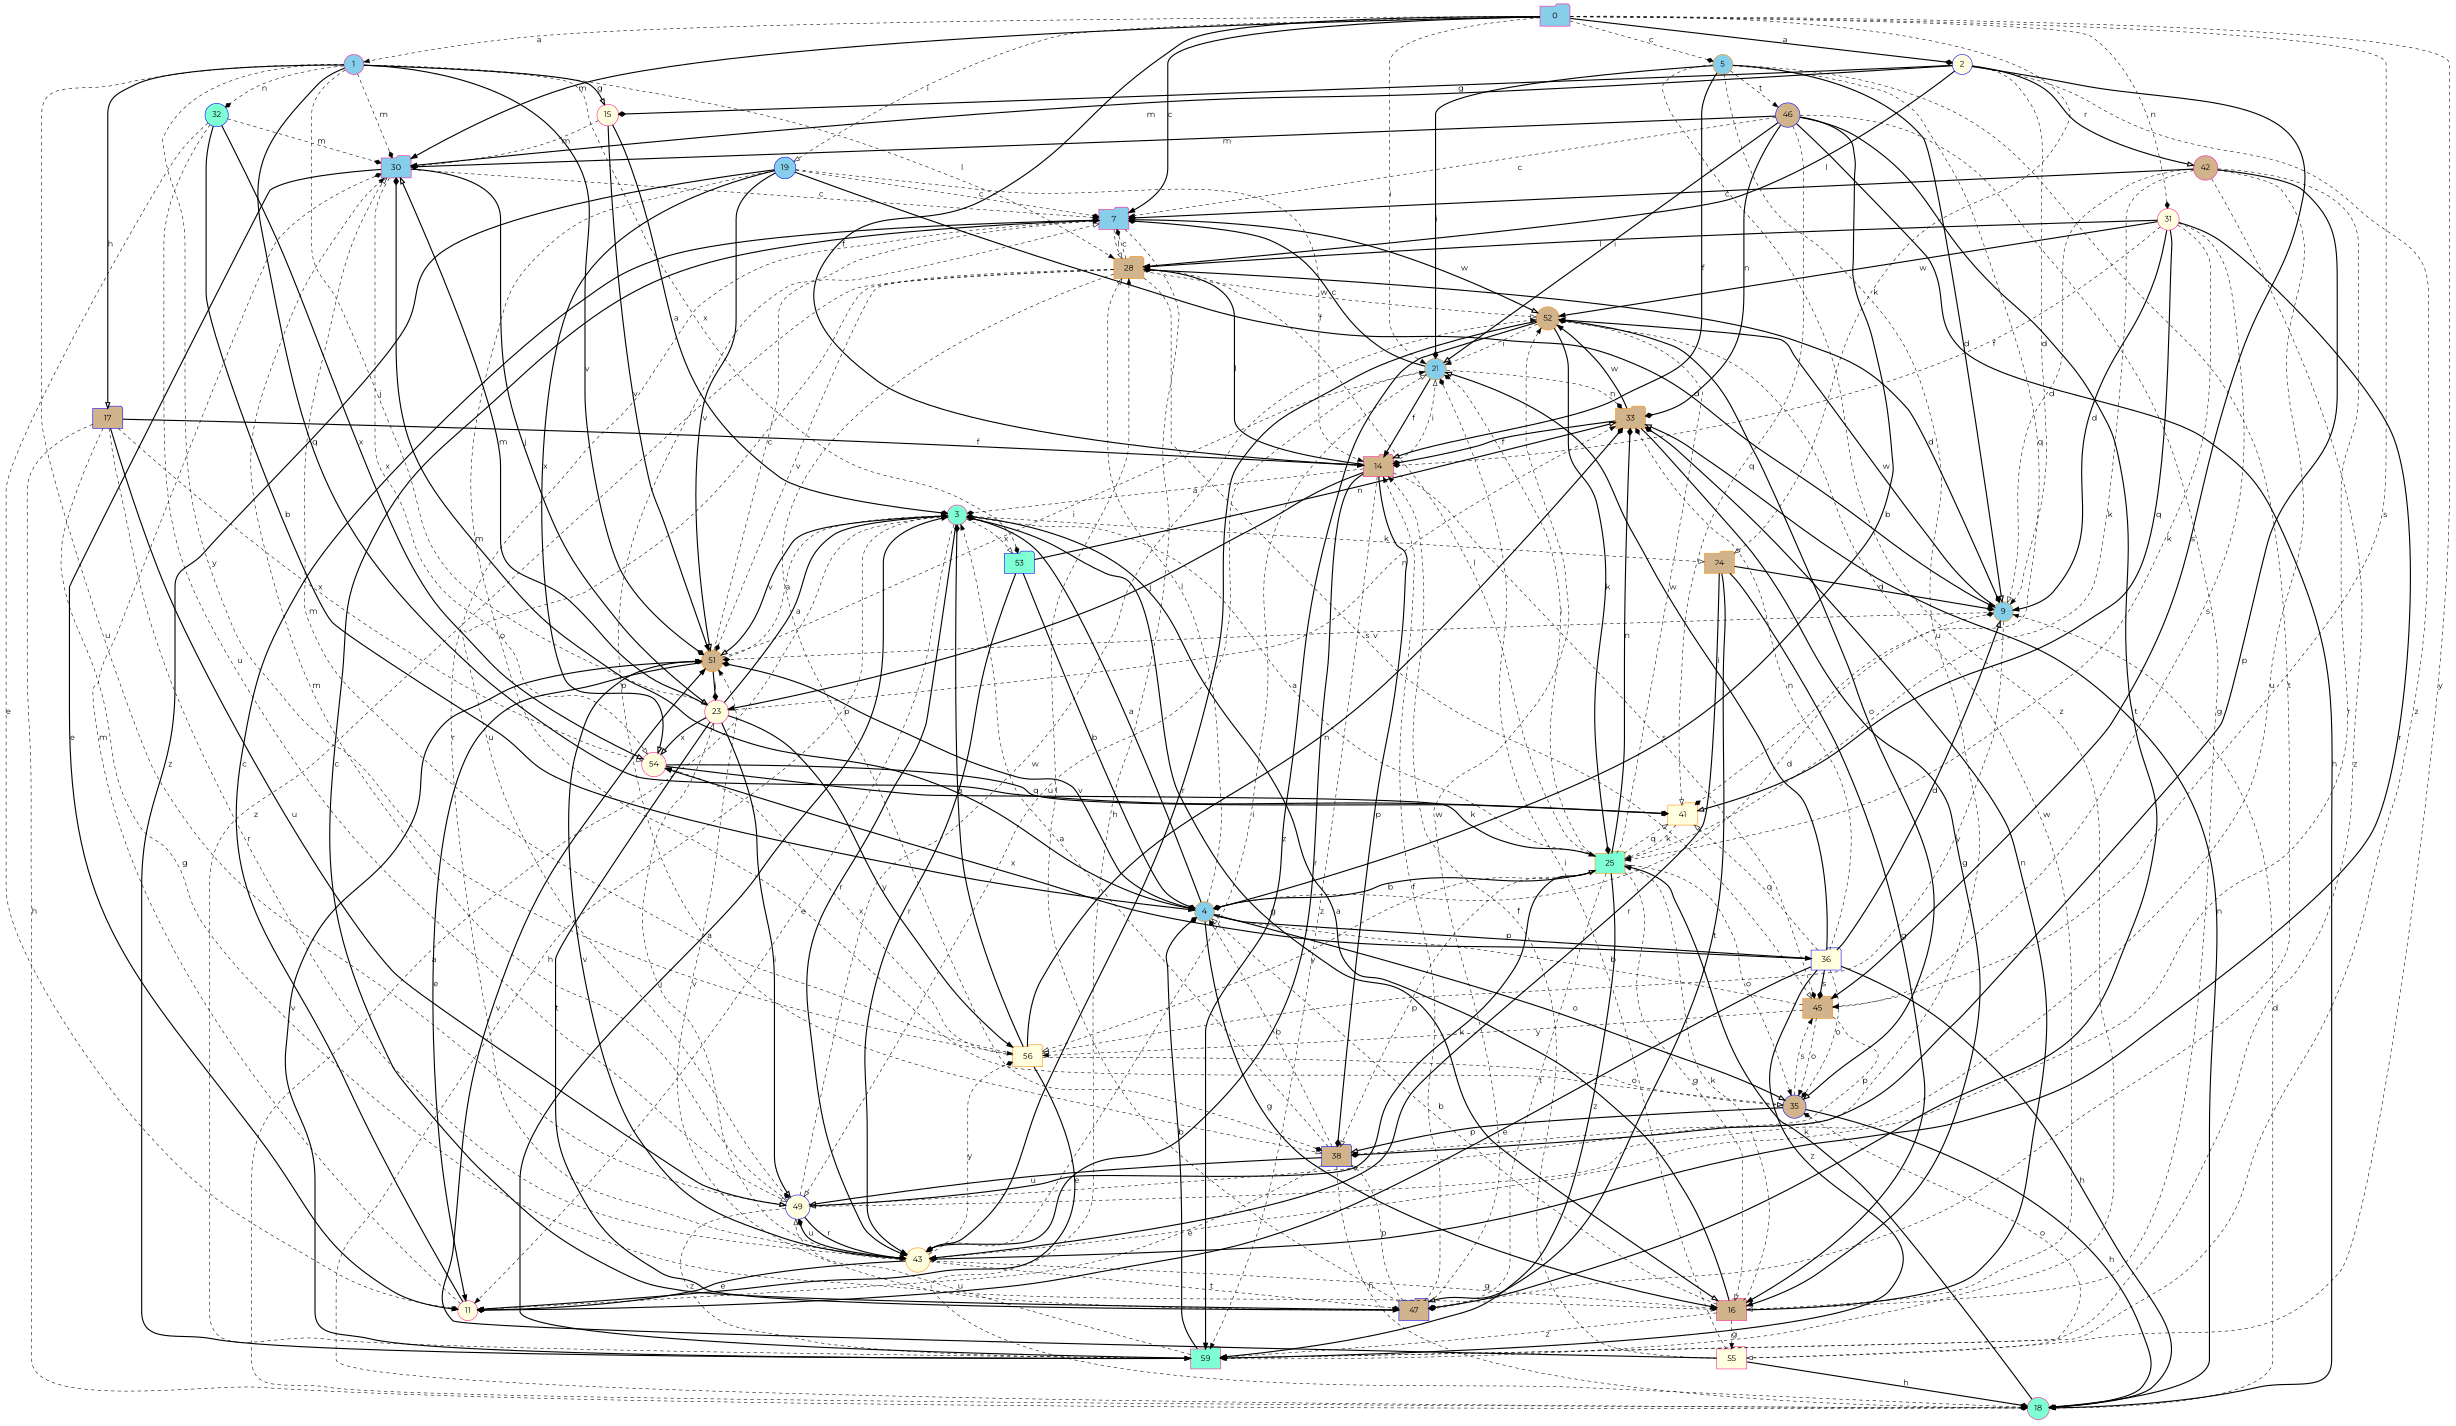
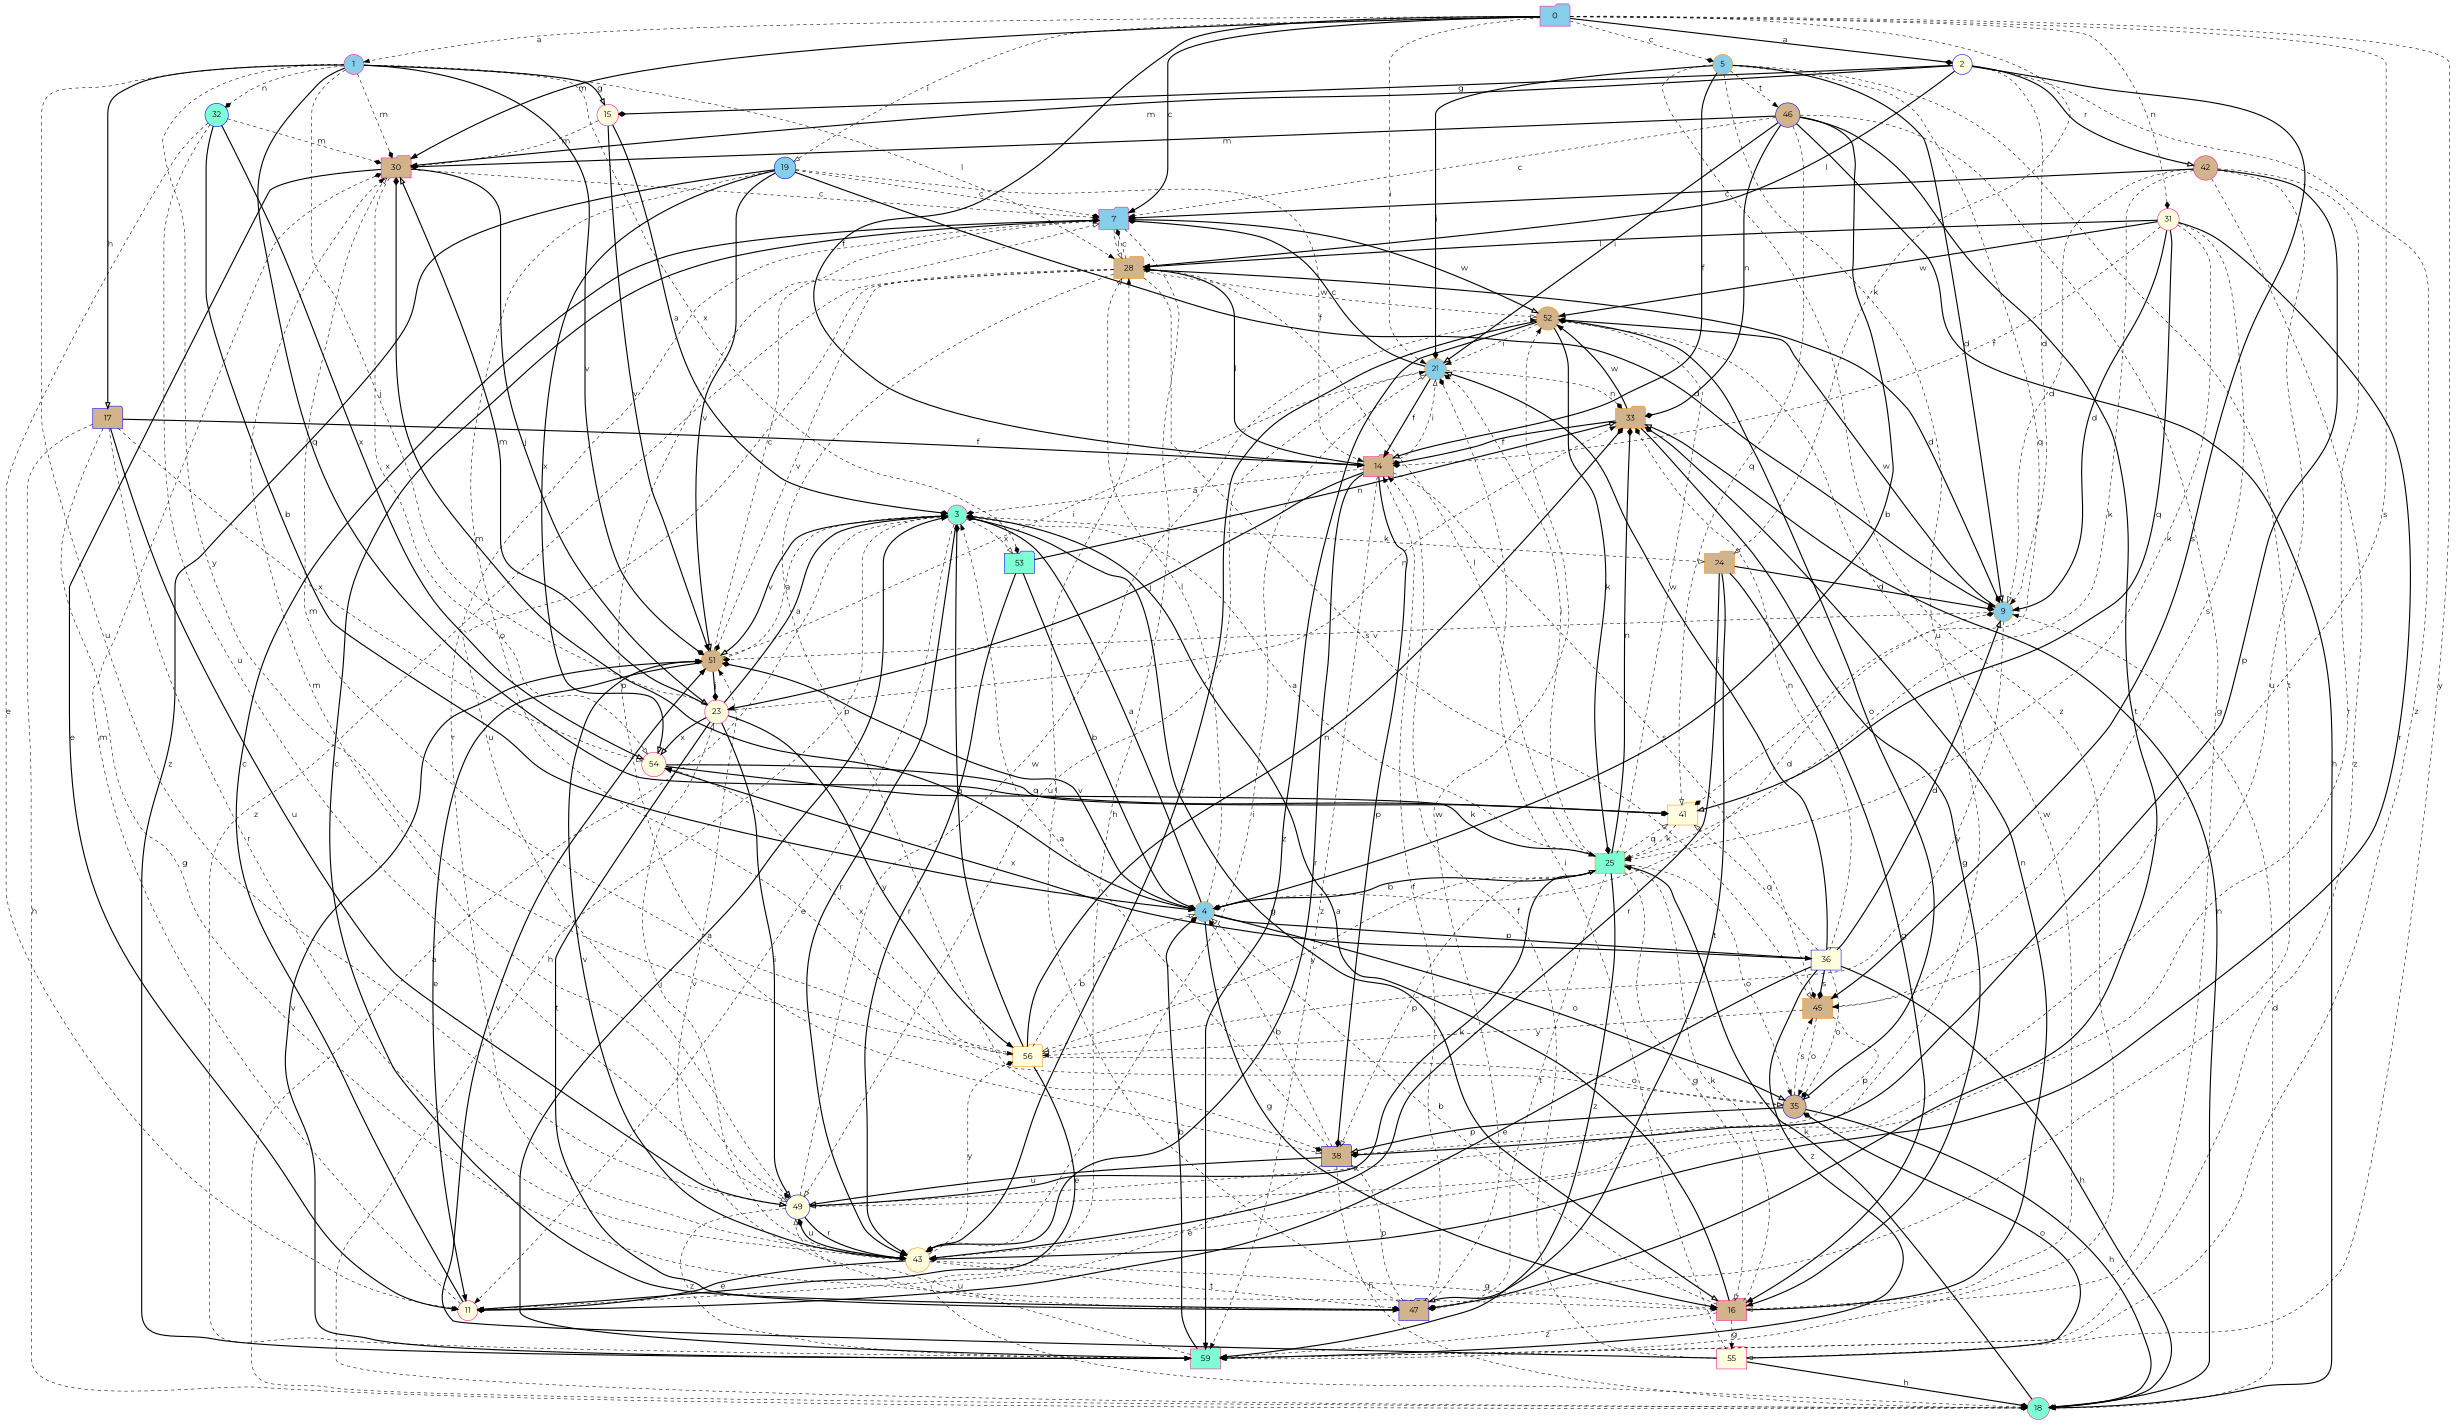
(396, 168) -> (396, 168)
(1407, 881) -> (1407, 881)
(1512, 954) -> (1100, 960)
(2076, 1309) -> (2076, 1309)
